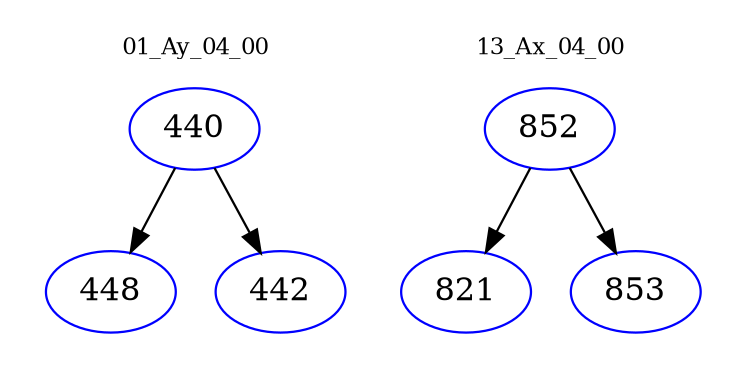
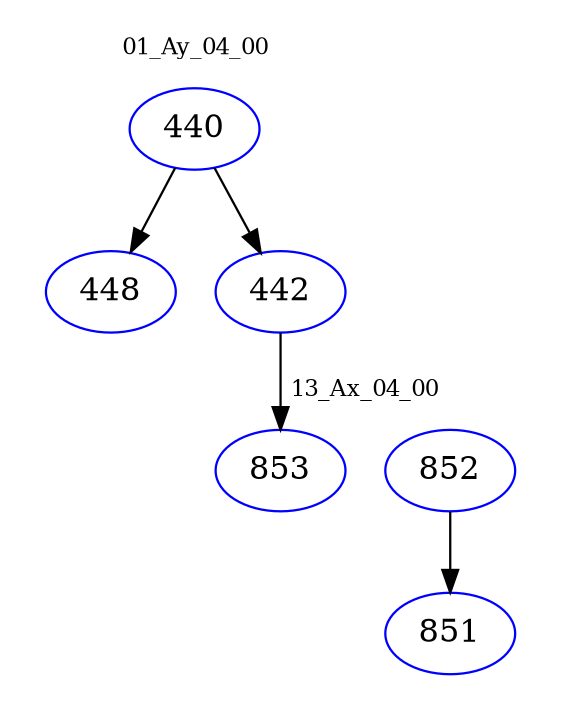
(587, 200) -> (281, 383)
(466, 292) -> (450, 634)
